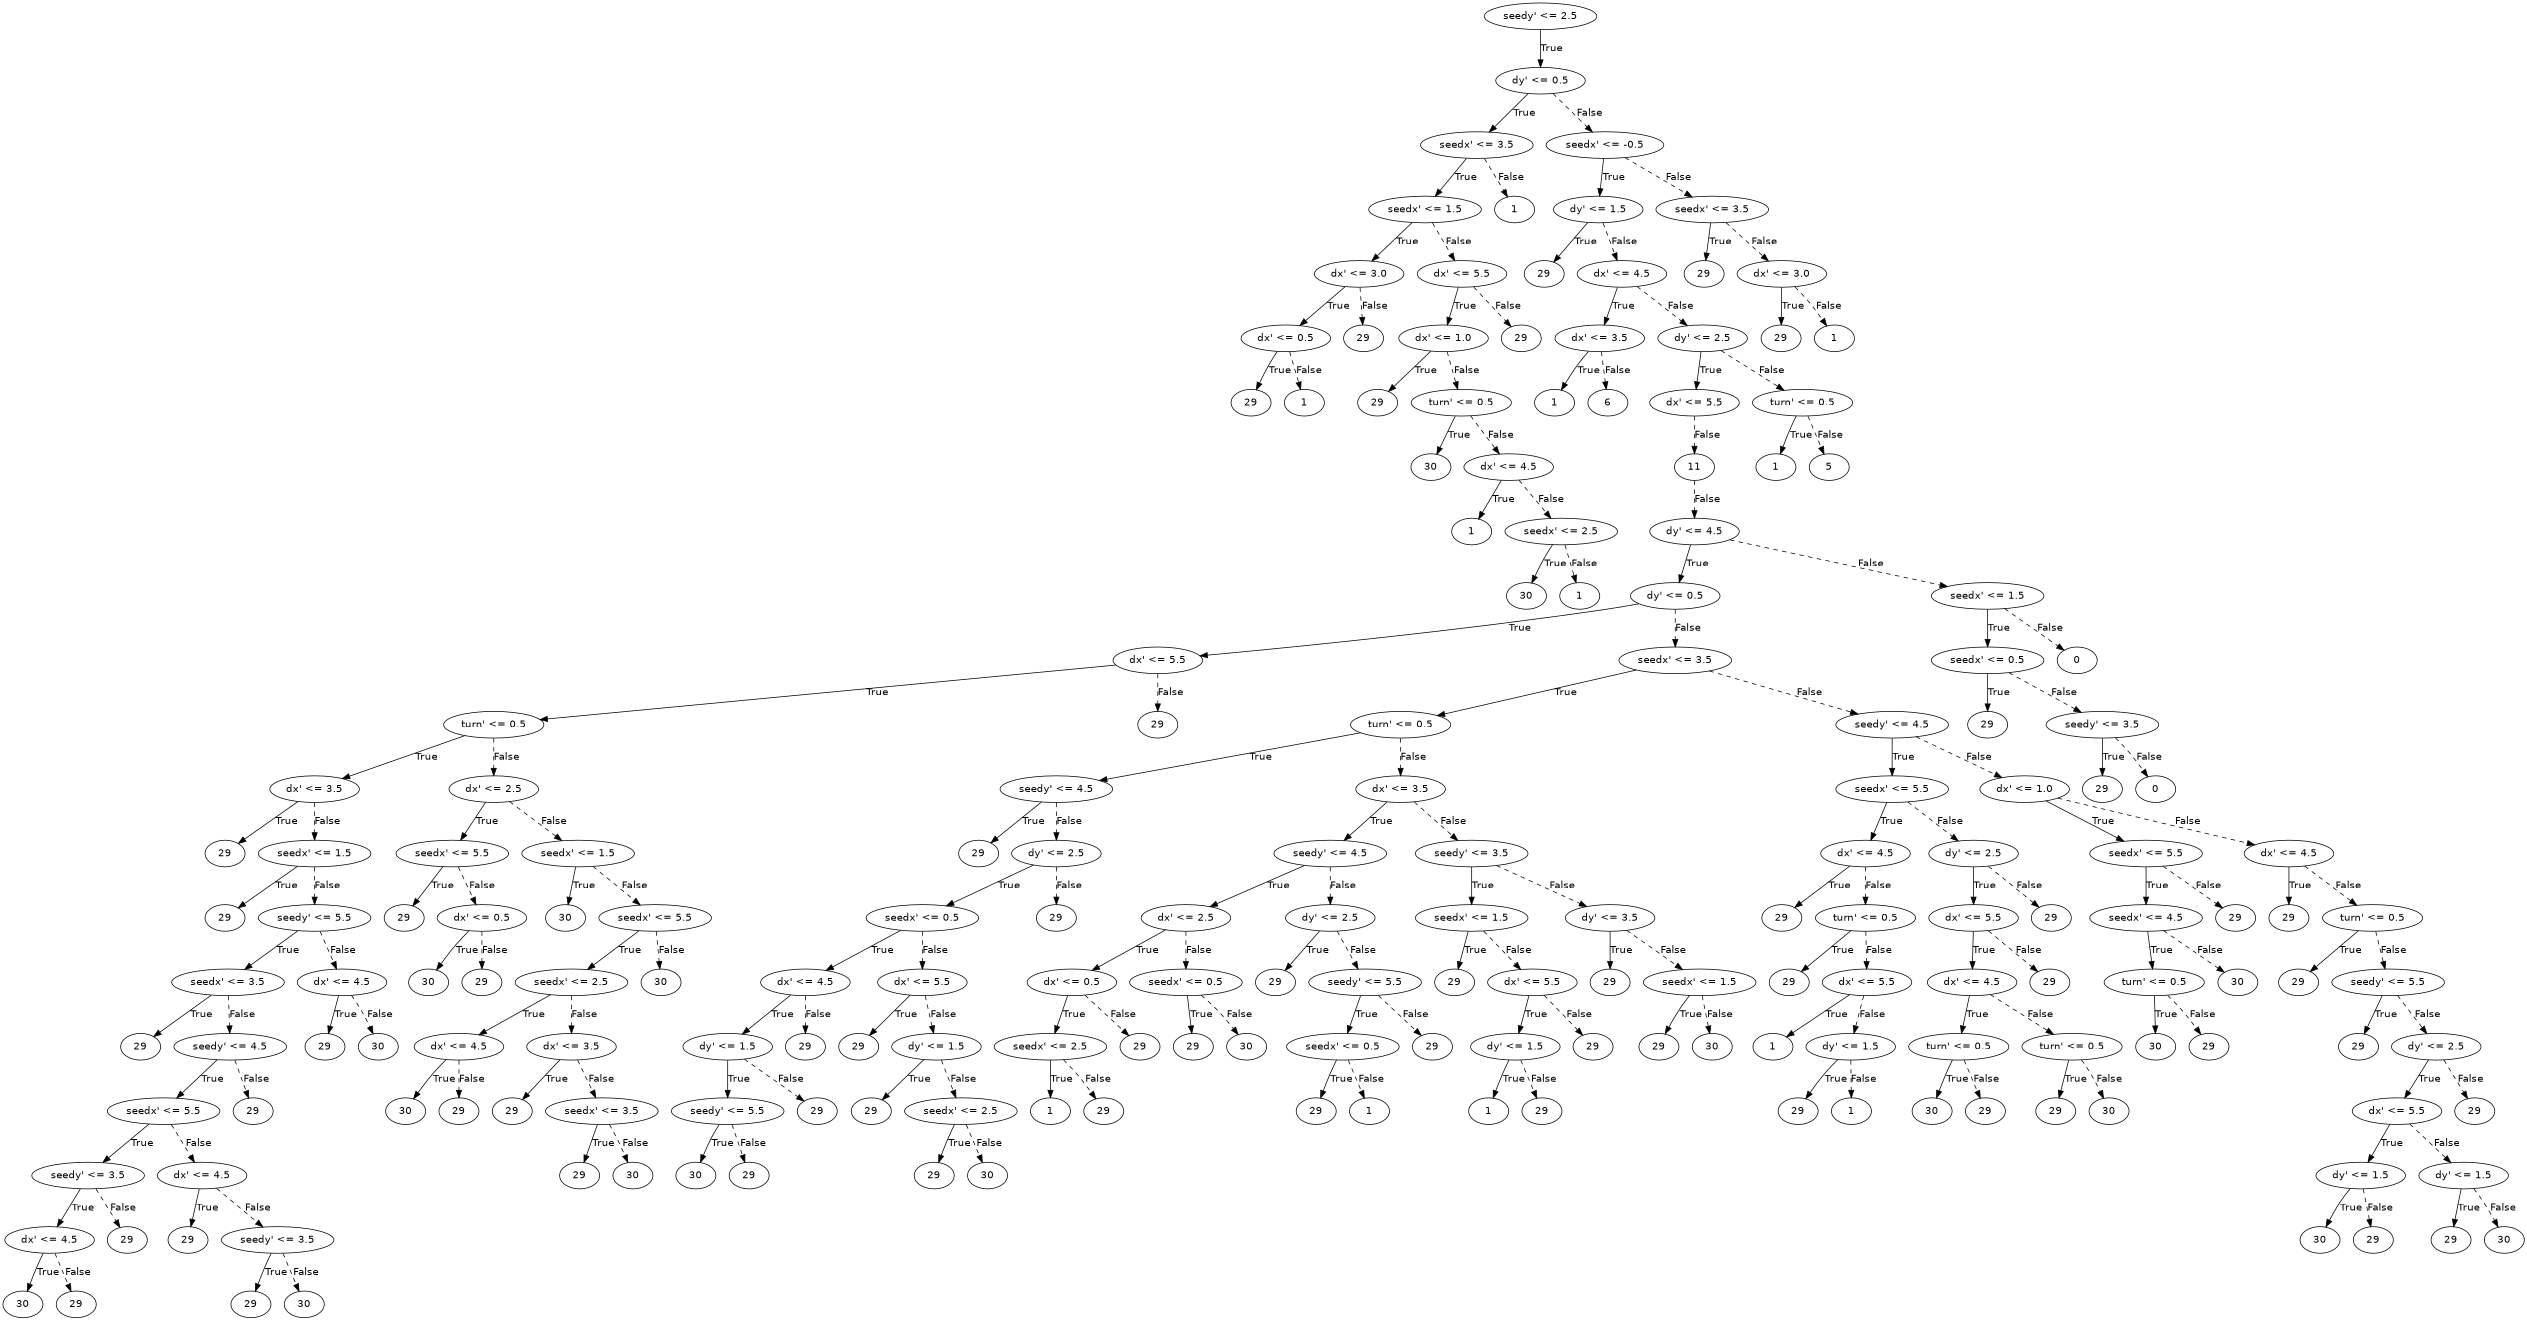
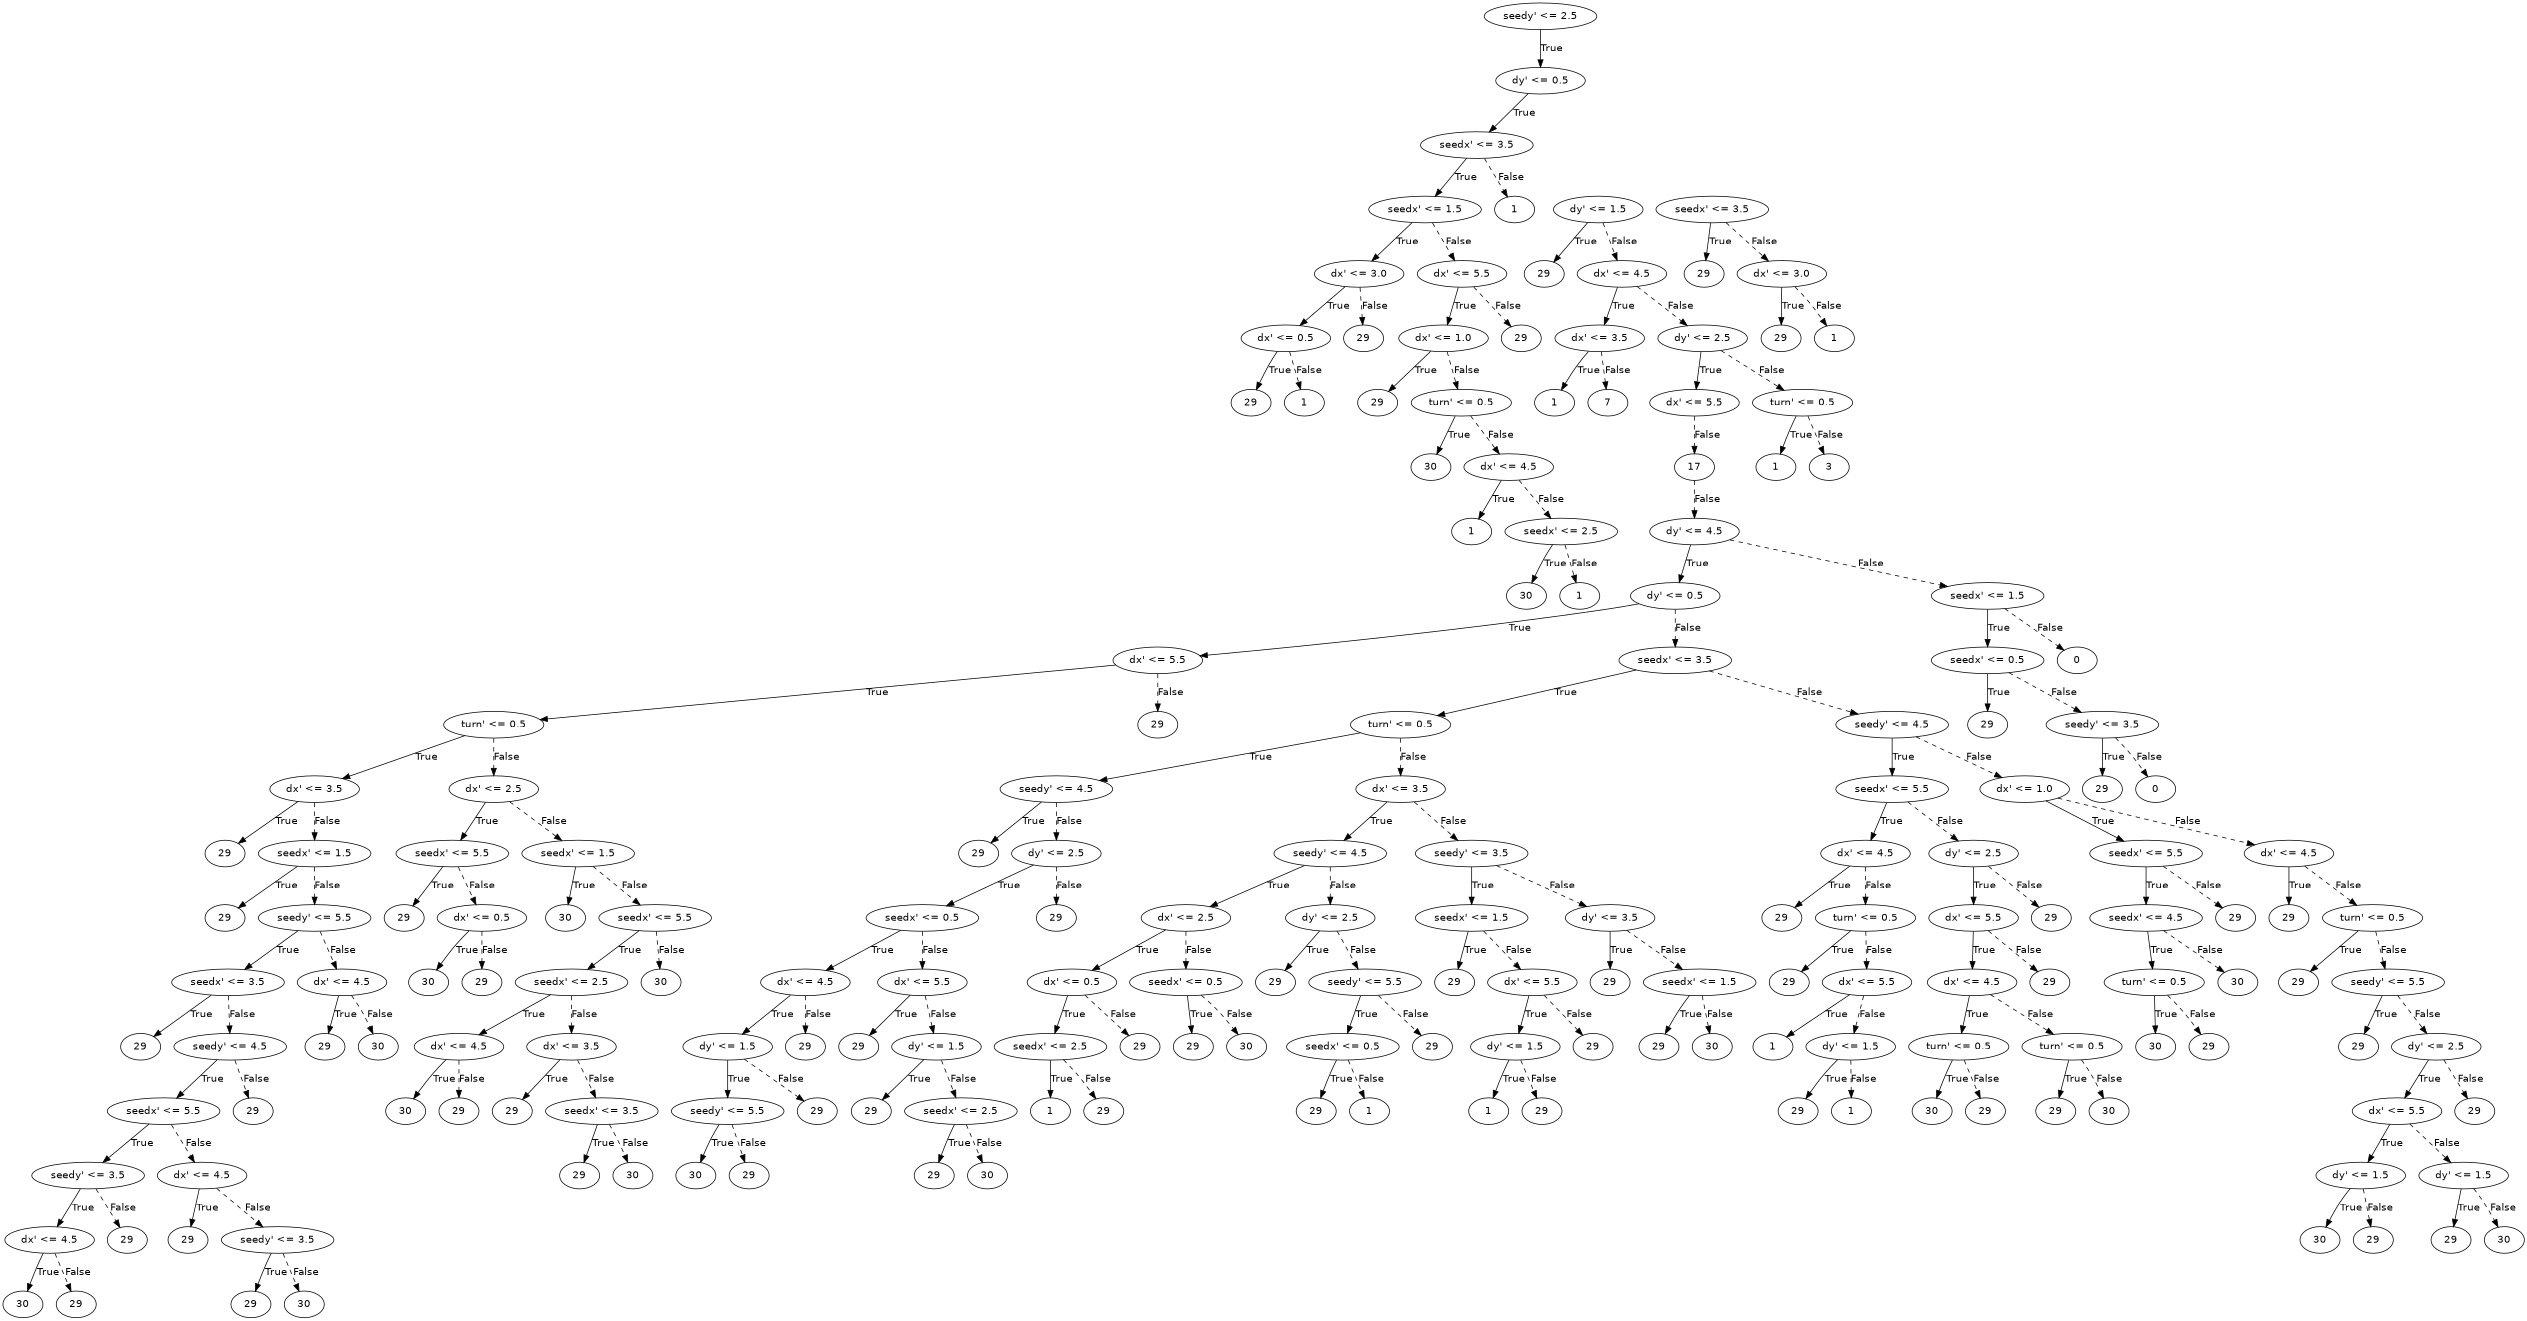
(1605, 145) -> none
(1608, 403) -> (1608, 403)
(1694, 467) -> (1694, 467)
(1829, 467) -> (1829, 467)
